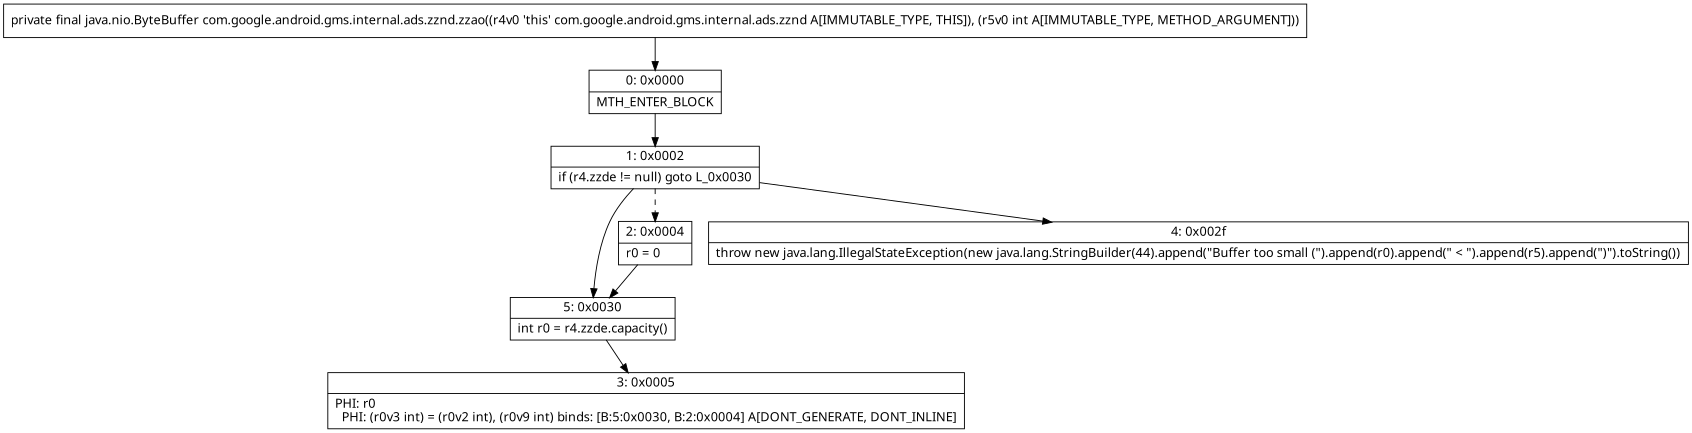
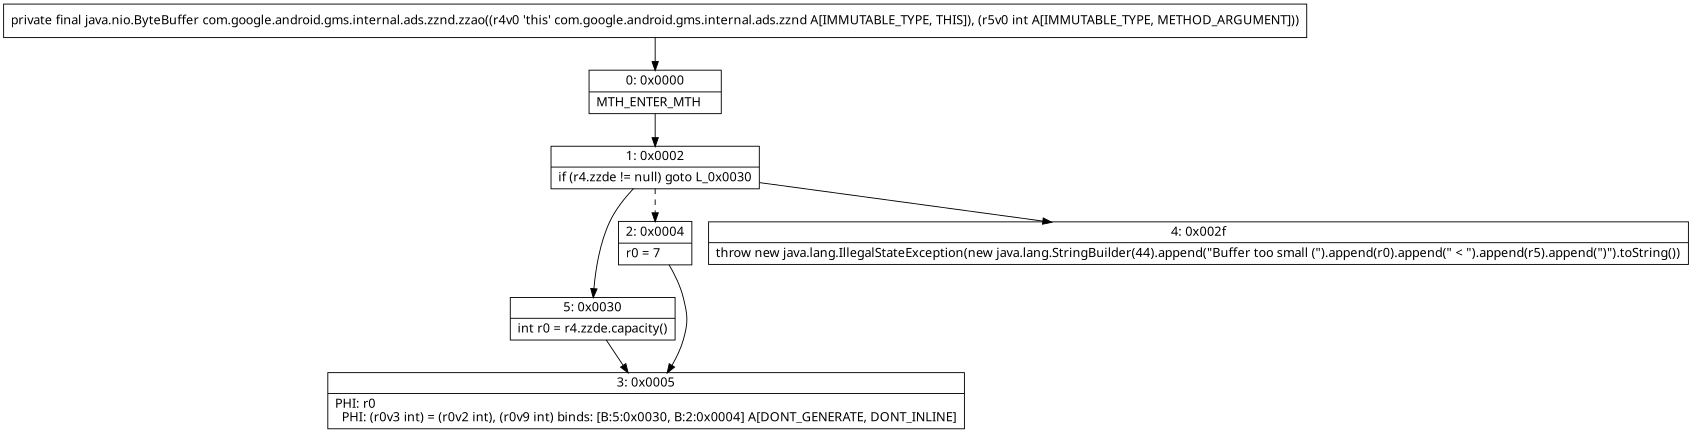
(655, 102) -> (649, 102)
(643, 254) -> (643, 254)
(627, 278) -> (687, 315)
